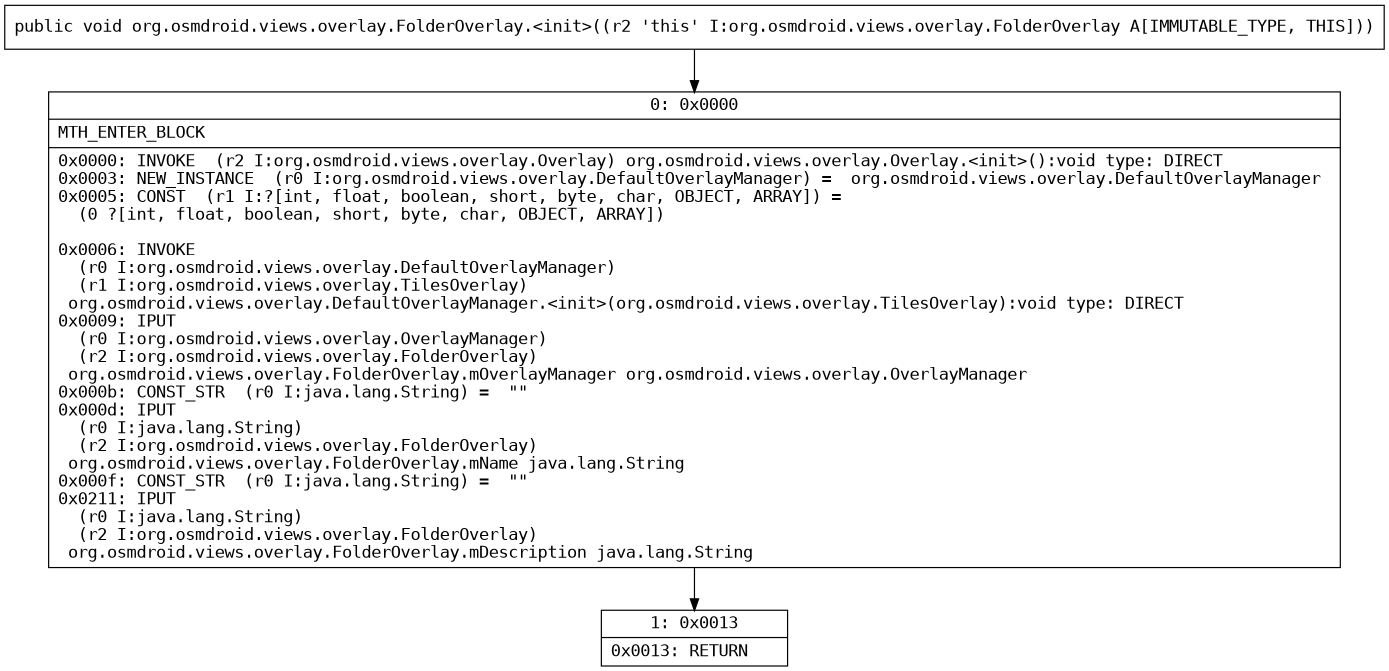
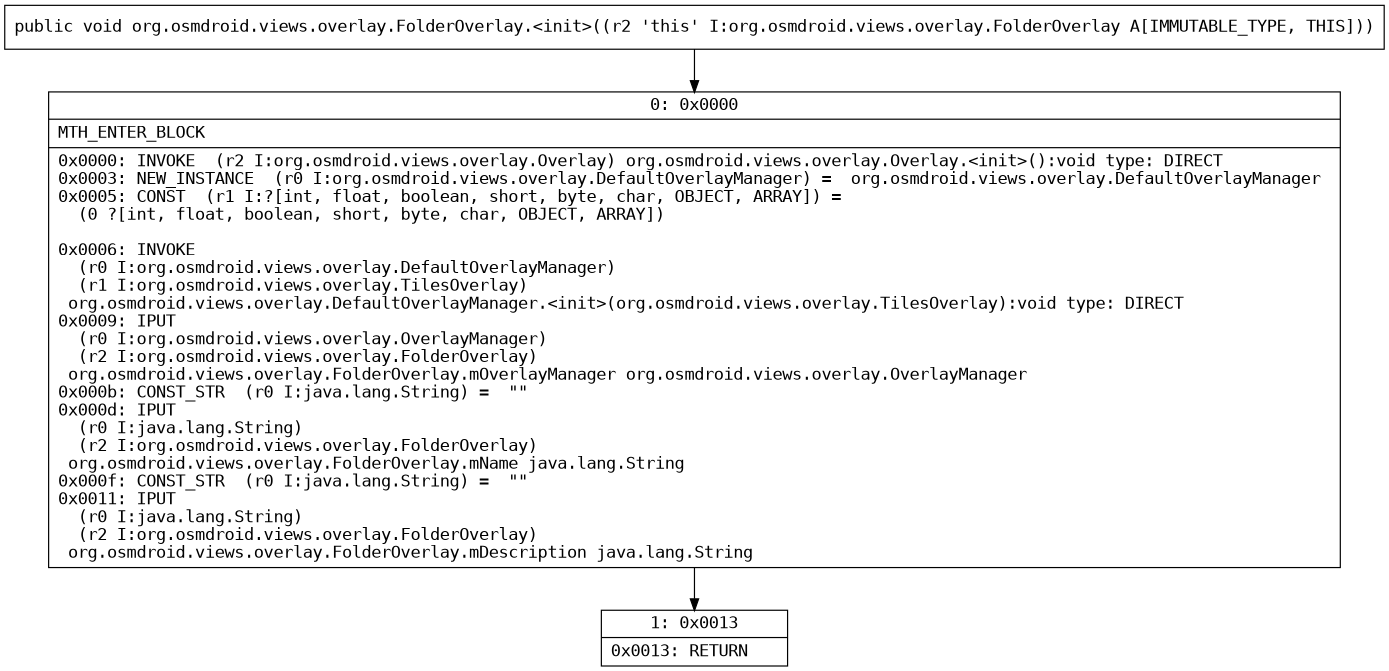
(127, 499) -> (127, 499)
